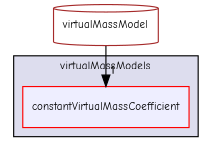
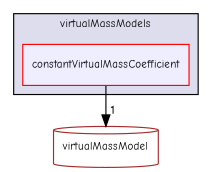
(106, 63) -> (106, 102)
